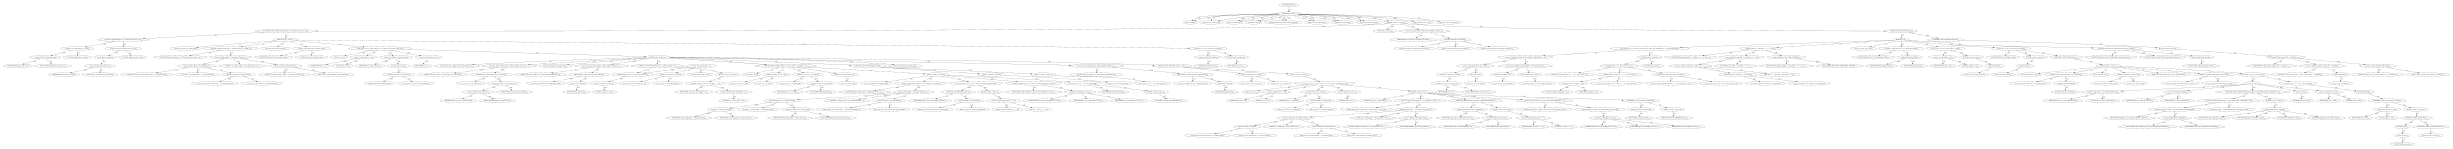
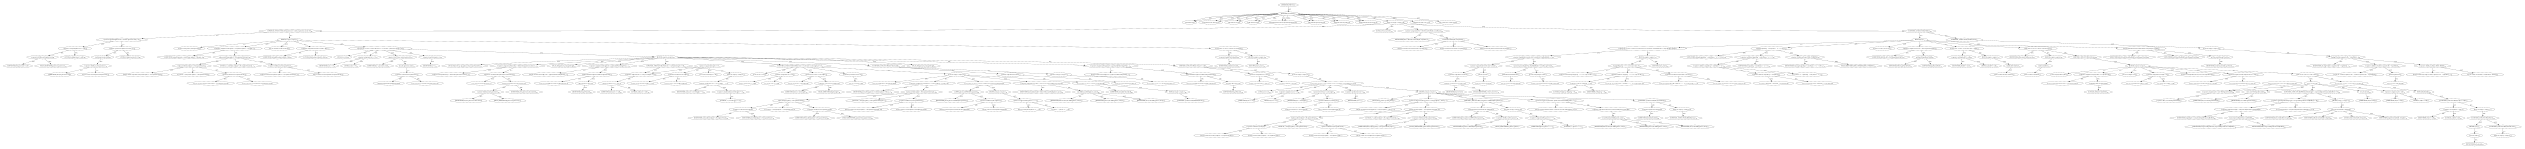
none -> (611, 92)
(2084, 96) -> (2251, 88)
